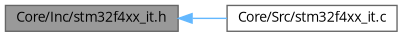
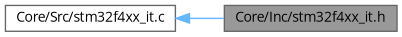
(210, 18) -> (207, 18)
